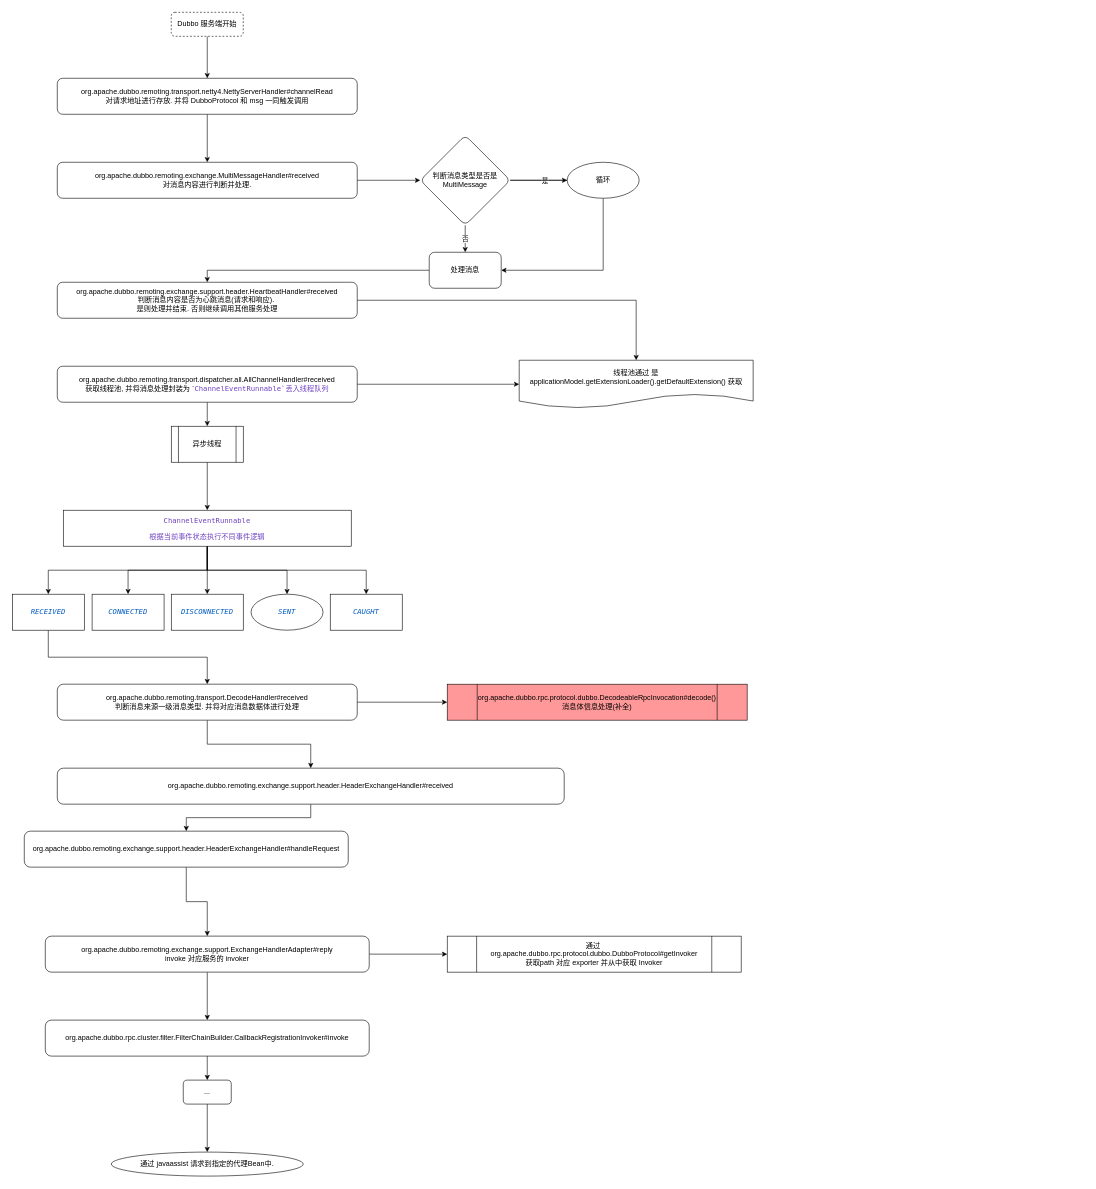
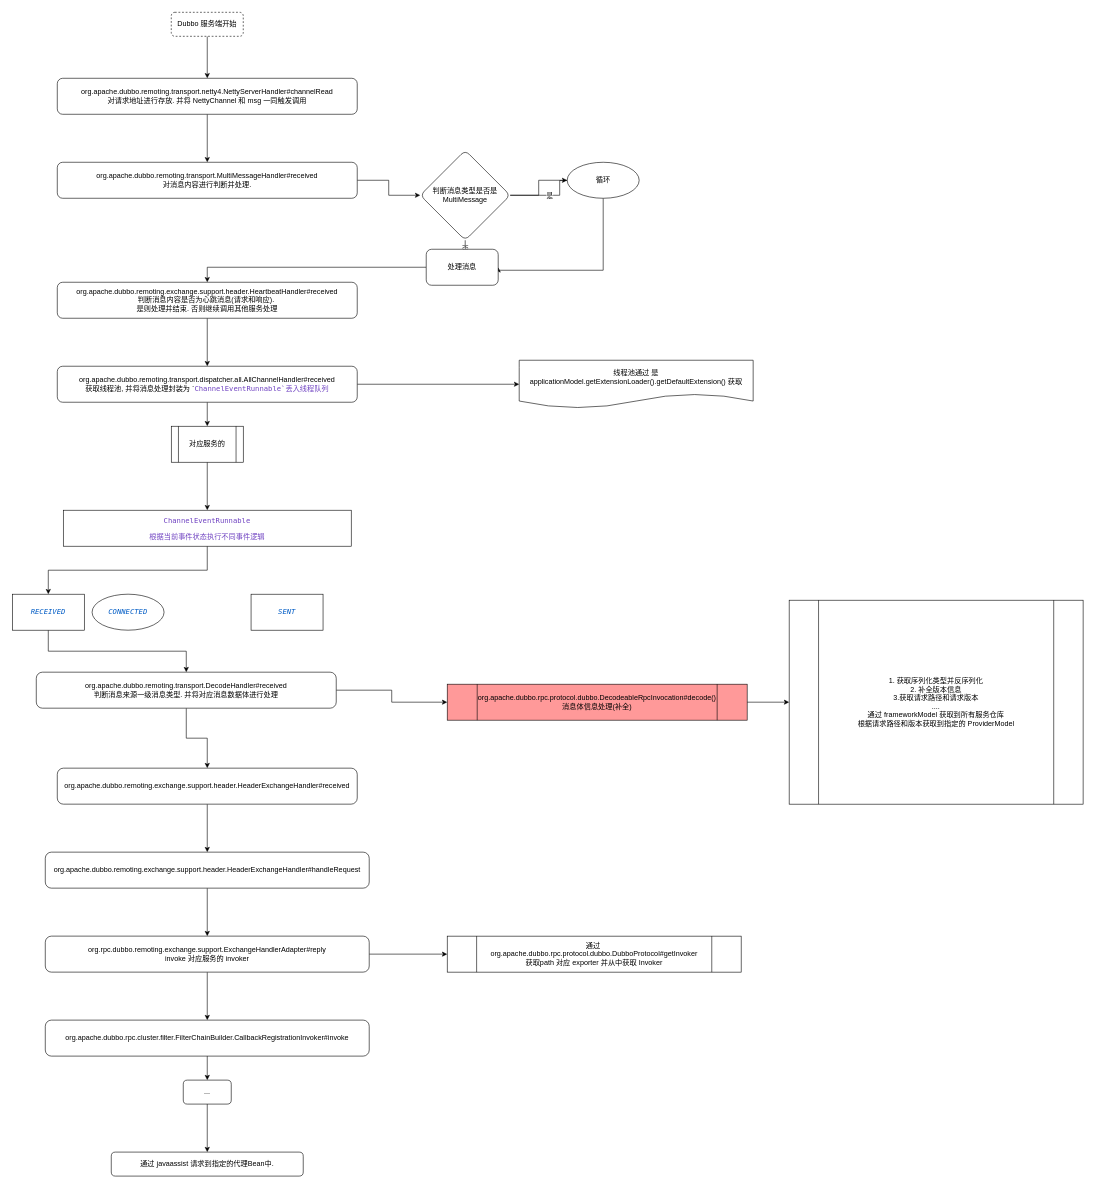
(207, 96) -> (207, 96)
(207, 180) -> (207, 180)
(465, 180) -> (465, 195)
(465, 270) -> (462, 267)
(635, 300) -> (207, 360)
(207, 444) -> (207, 444)
(128, 588) -> none
(207, 588) -> none
(287, 588) -> none
(366, 588) -> none
(128, 612) -> (128, 612)
(207, 612) -> none
(287, 612) -> (287, 612)
(366, 612) -> none
(207, 702) -> (186, 690)
none -> (783, 702)
none -> (936, 702)
(311, 786) -> (207, 786)
(186, 849) -> (207, 870)
(207, 954) -> (207, 954)
(207, 1164) -> (207, 1164)
